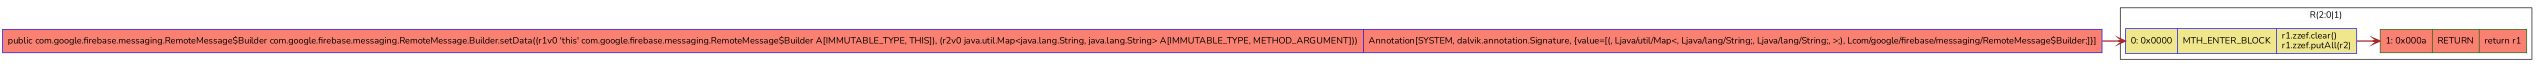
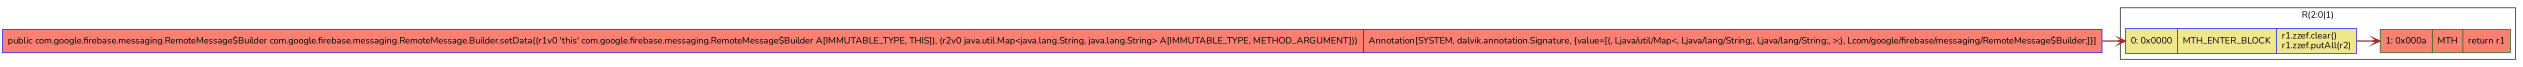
(2456, 41) -> (2448, 41)
